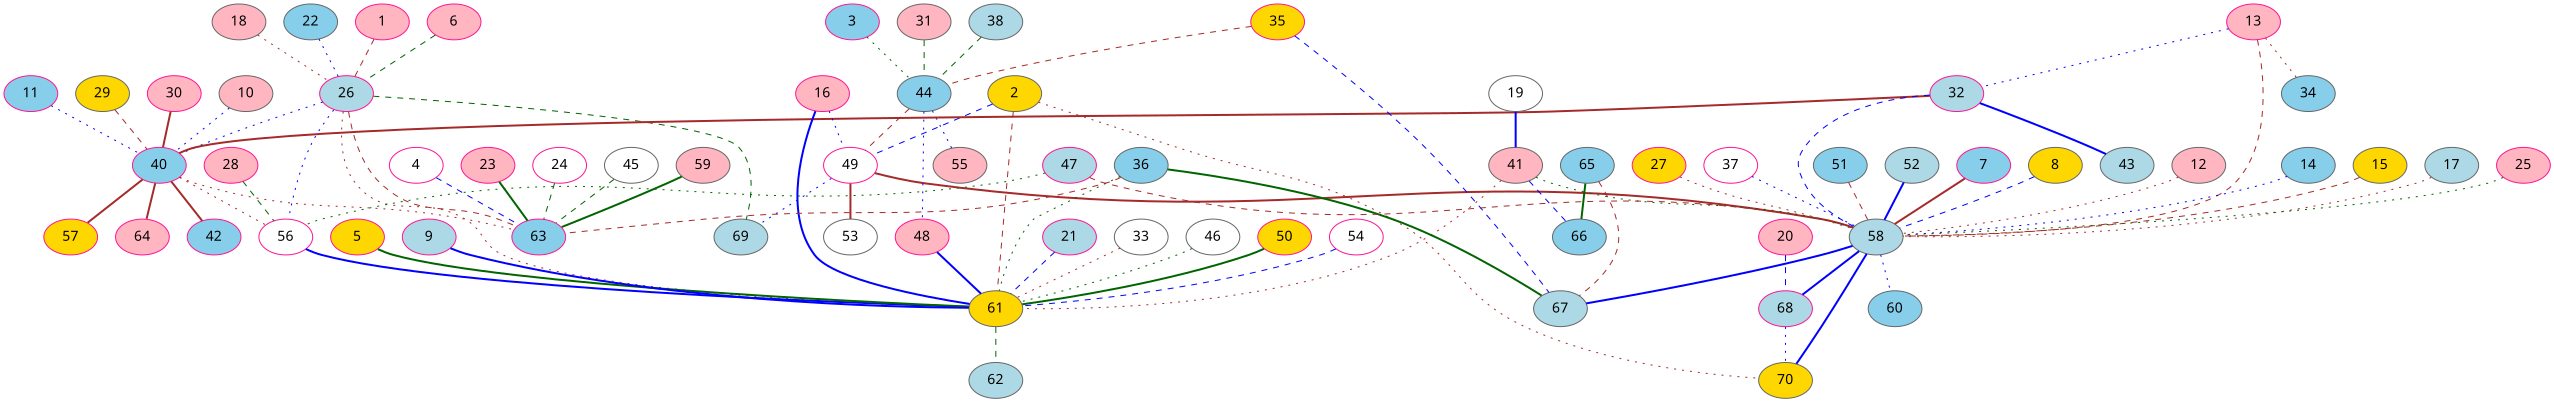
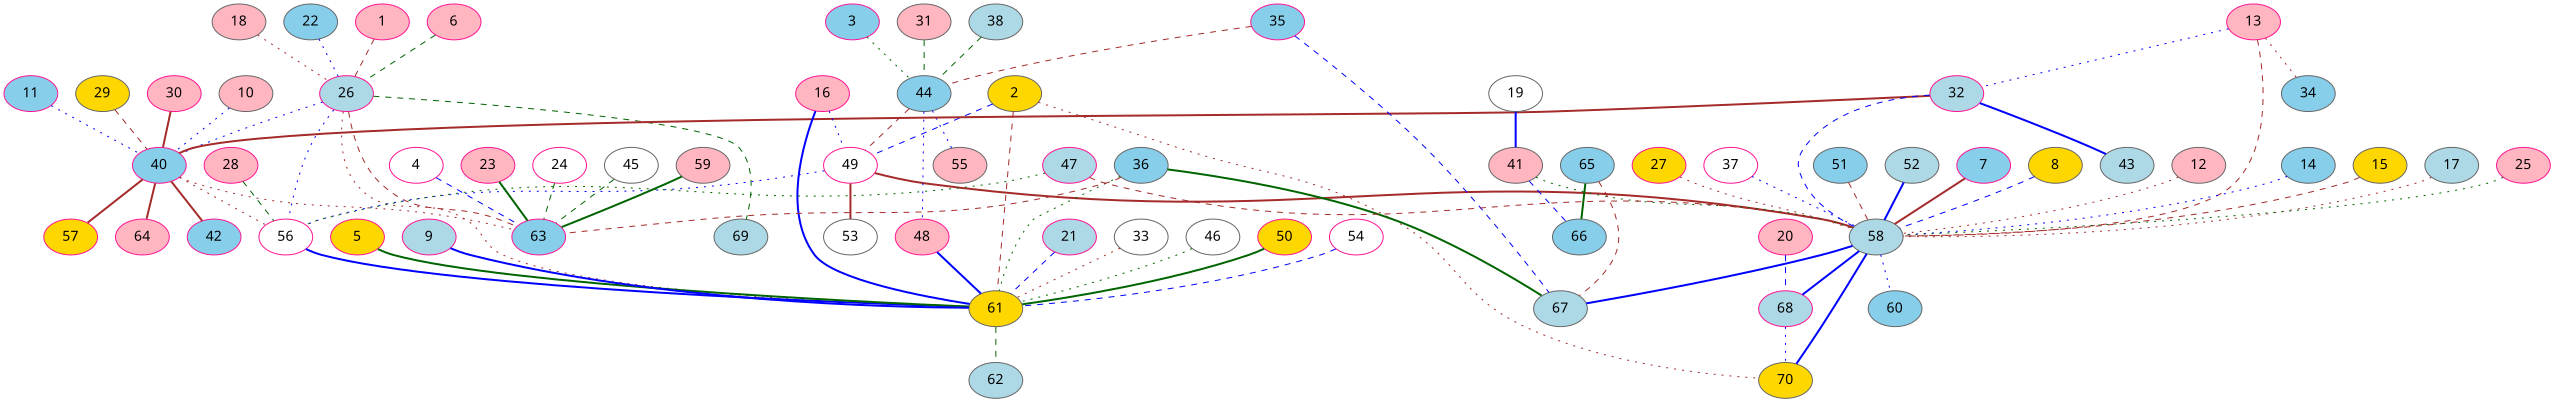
(1278, 22) -> (1278, 22)
(790, 205) -> (564, 191)
(1276, 288) -> none
